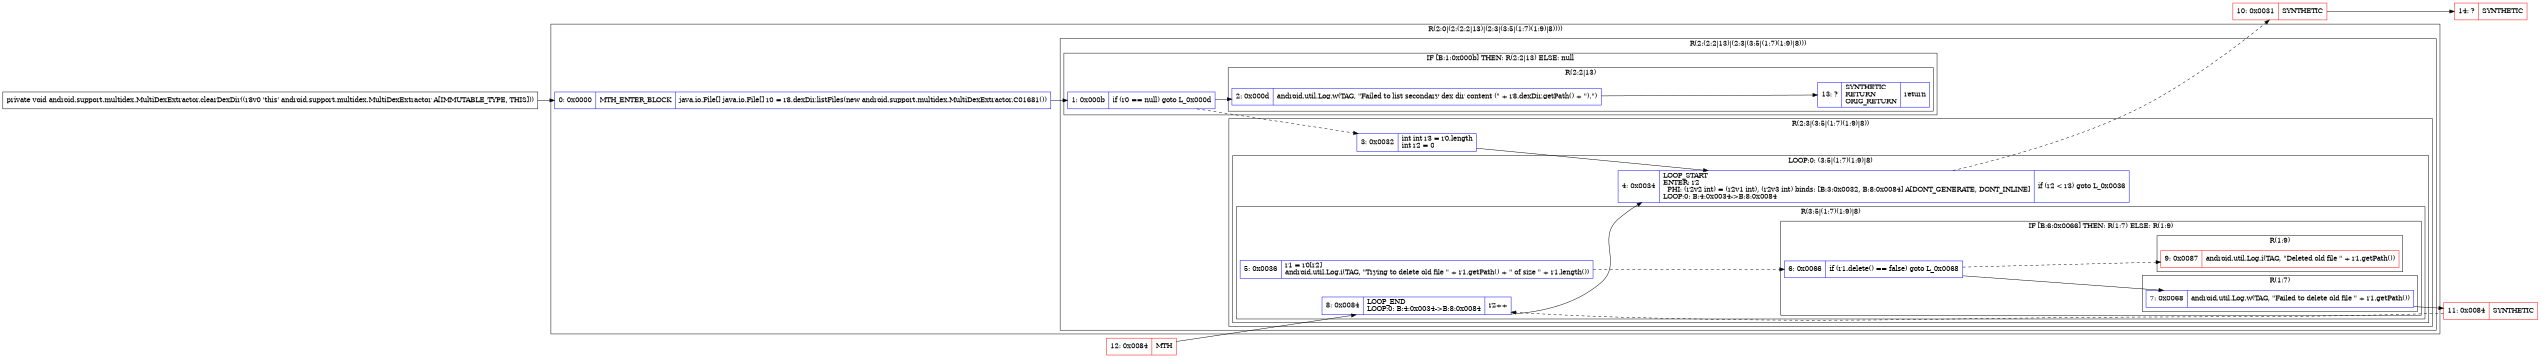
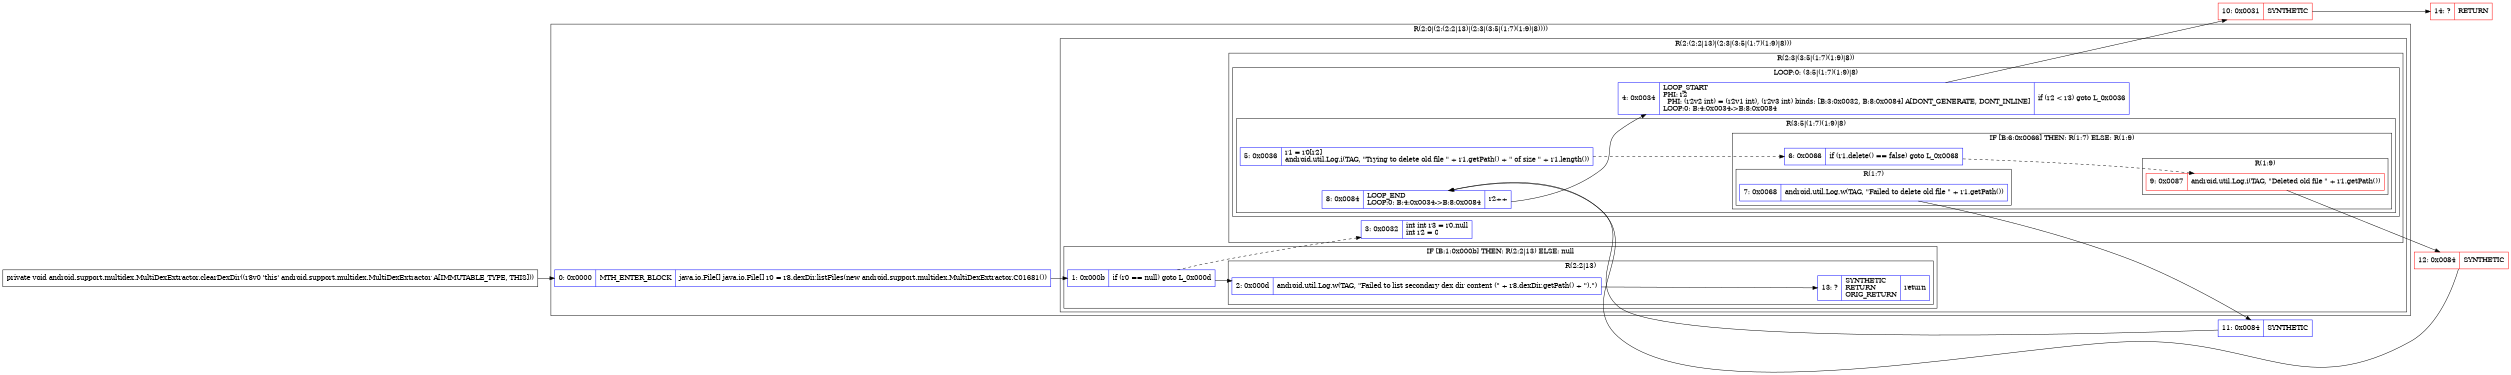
(2503, 11) -> (2473, 11)
(2127, 114) -> (2091, 50)
(1437, 139) -> (1437, 226)
(1590, 159) -> none
(1682, 183) -> (1676, 95)
none -> (2361, 220)
(2061, 283) -> none
(2491, 311) -> (2265, 328)
(1980, 319) -> (1788, 332)
(1164, 346) -> (2484, 260)
